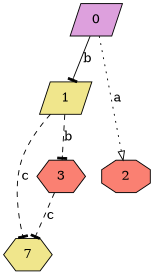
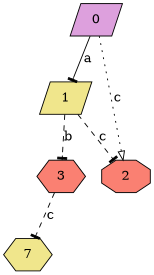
(88, 59) -> (88, 59)
(117, 98) -> (117, 98)
(19, 170) -> (95, 136)
